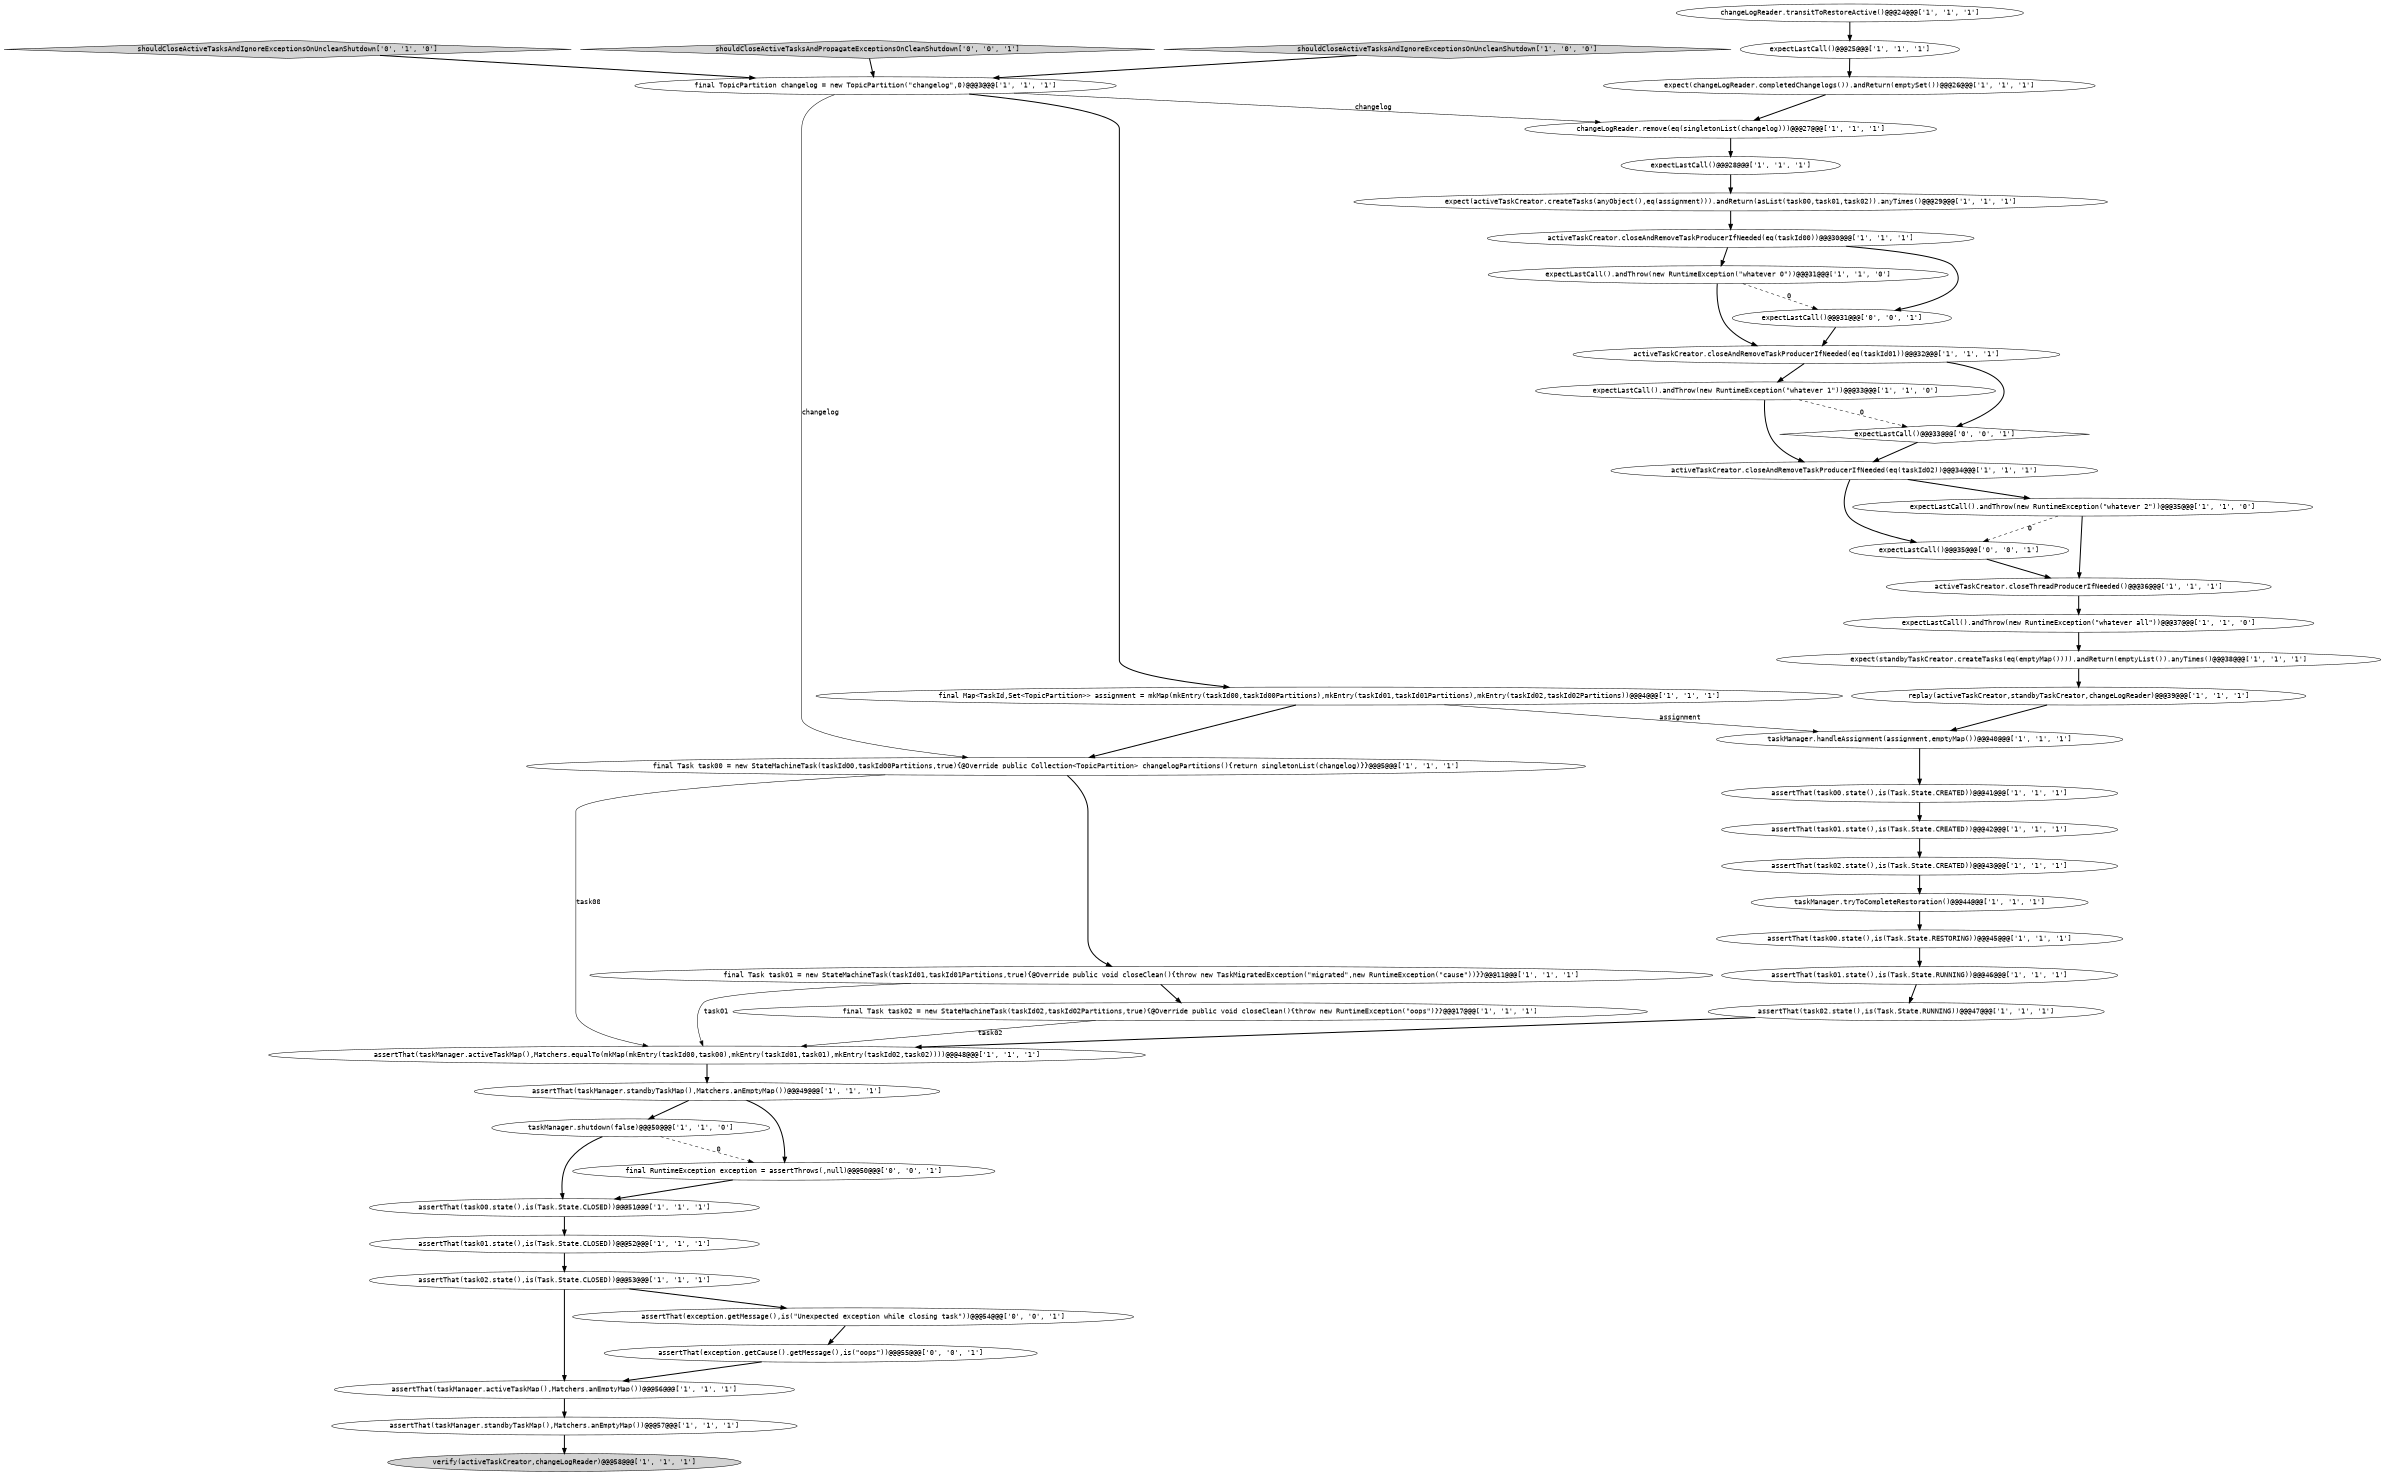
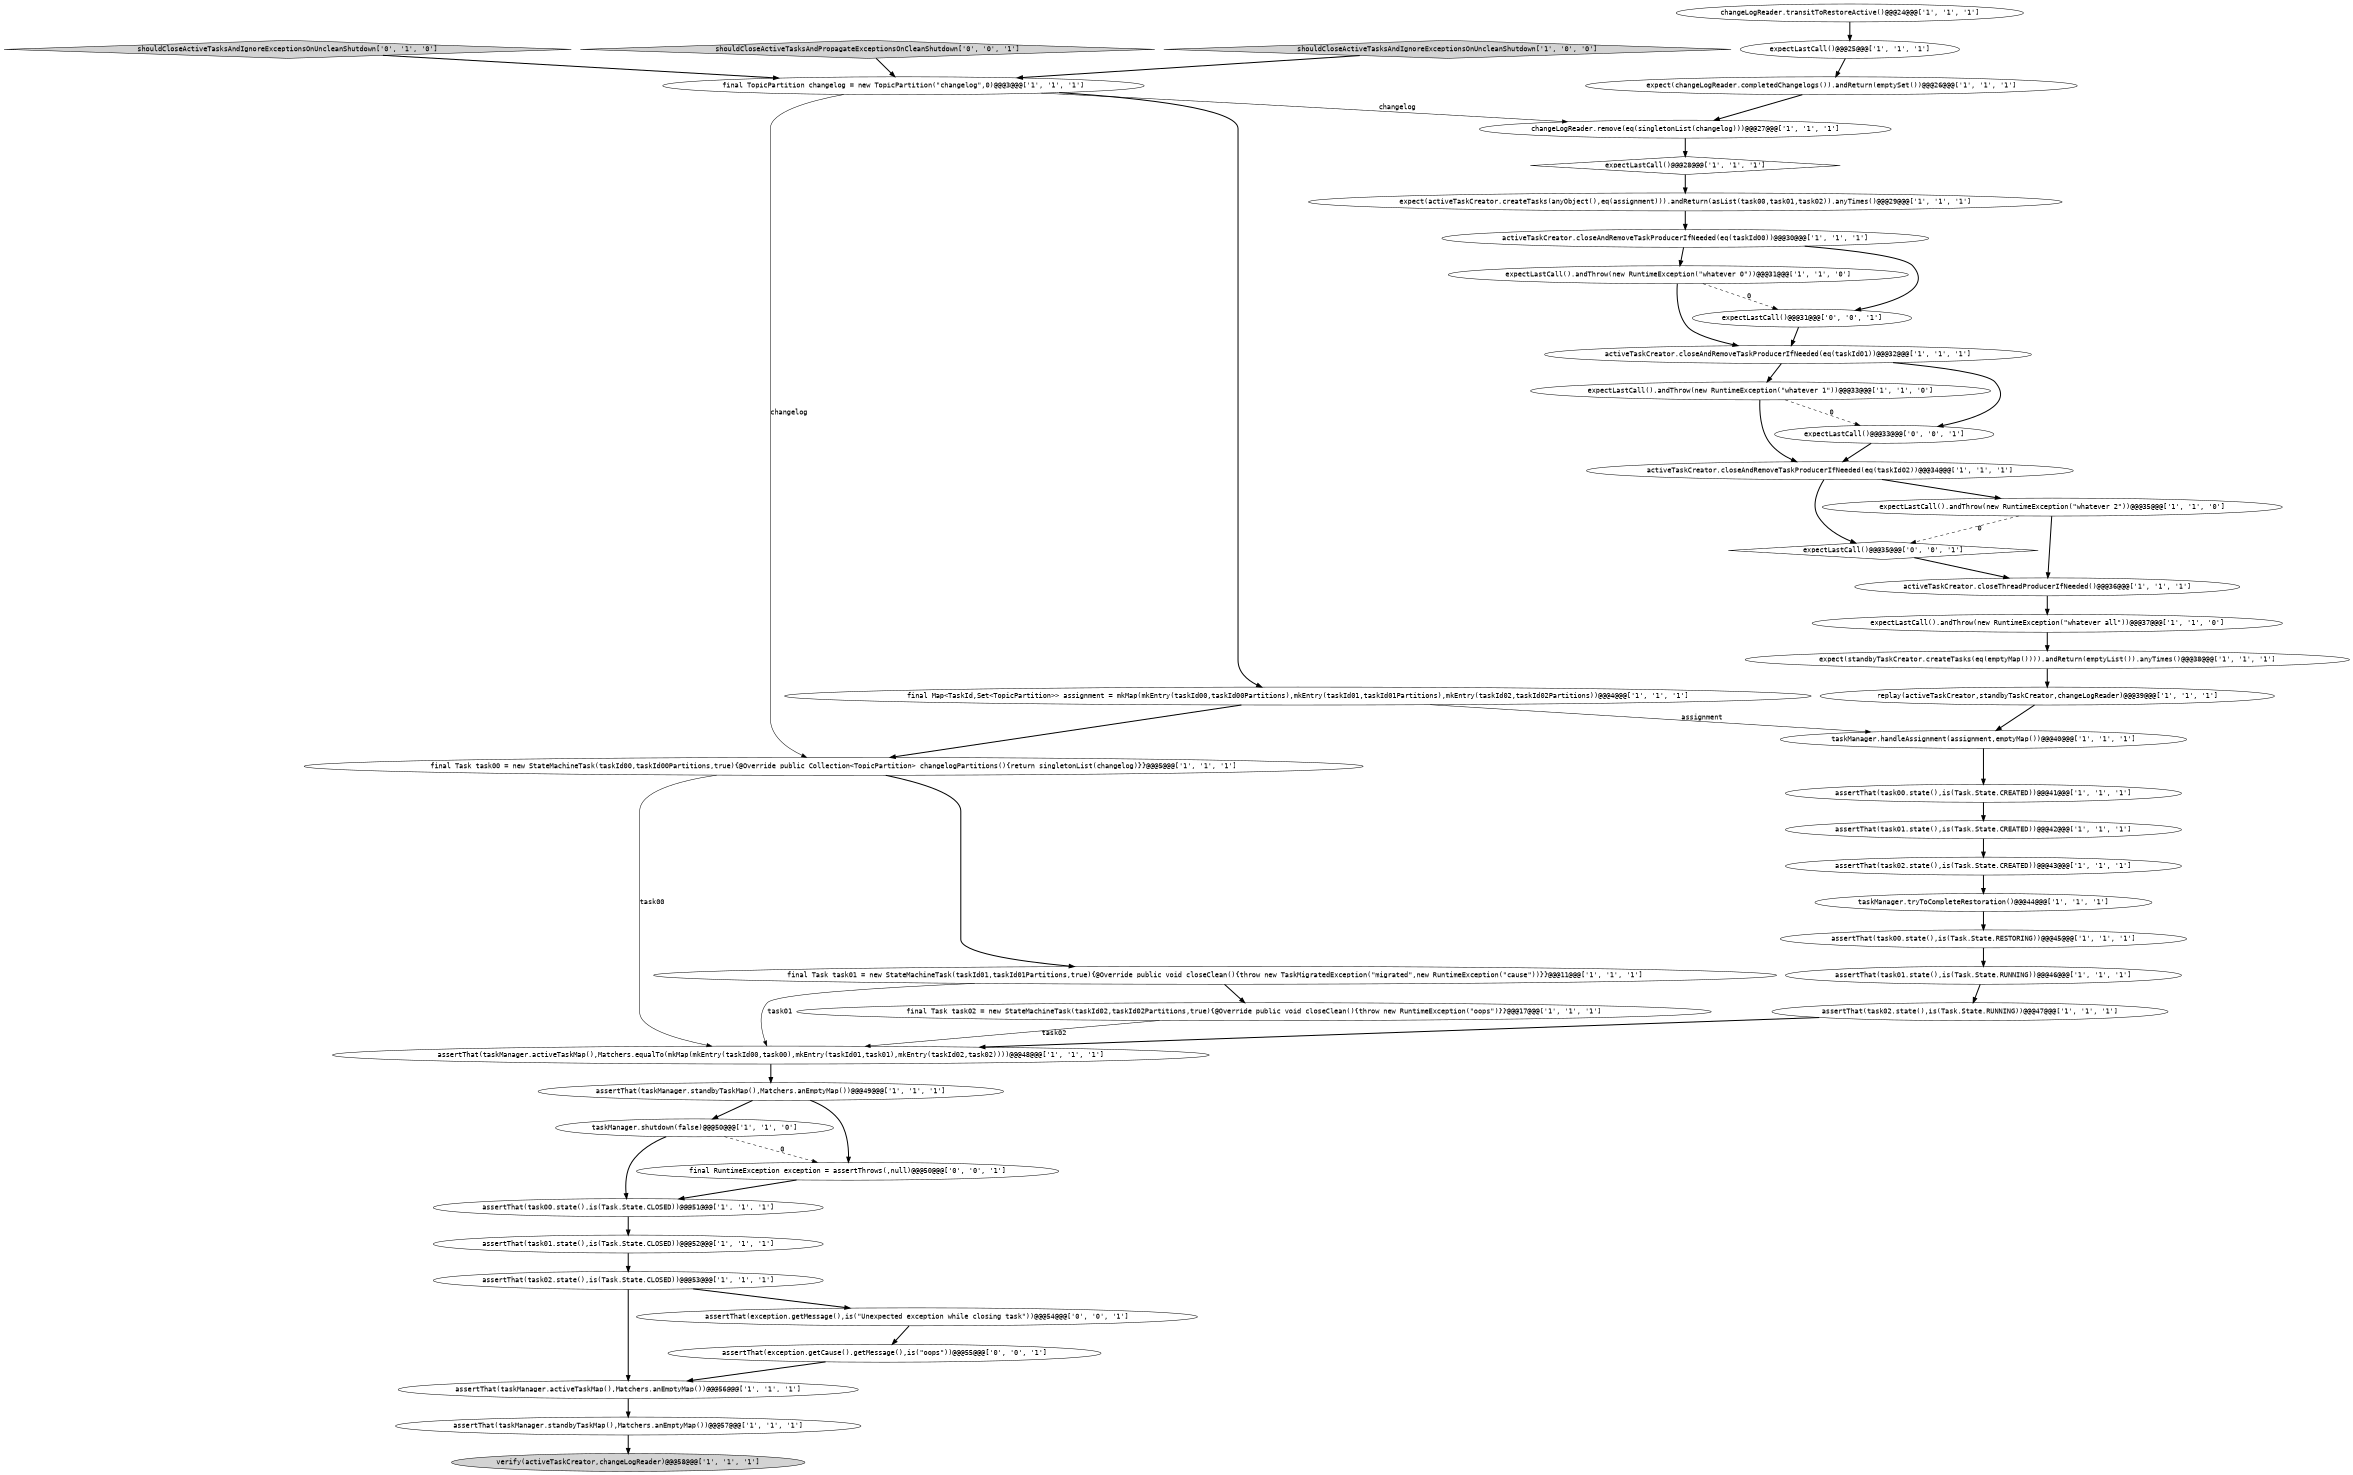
(1731, 166) -> (1685, 166)
(1935, 434) -> (1884, 434)
(1959, 550) -> (1883, 550)
